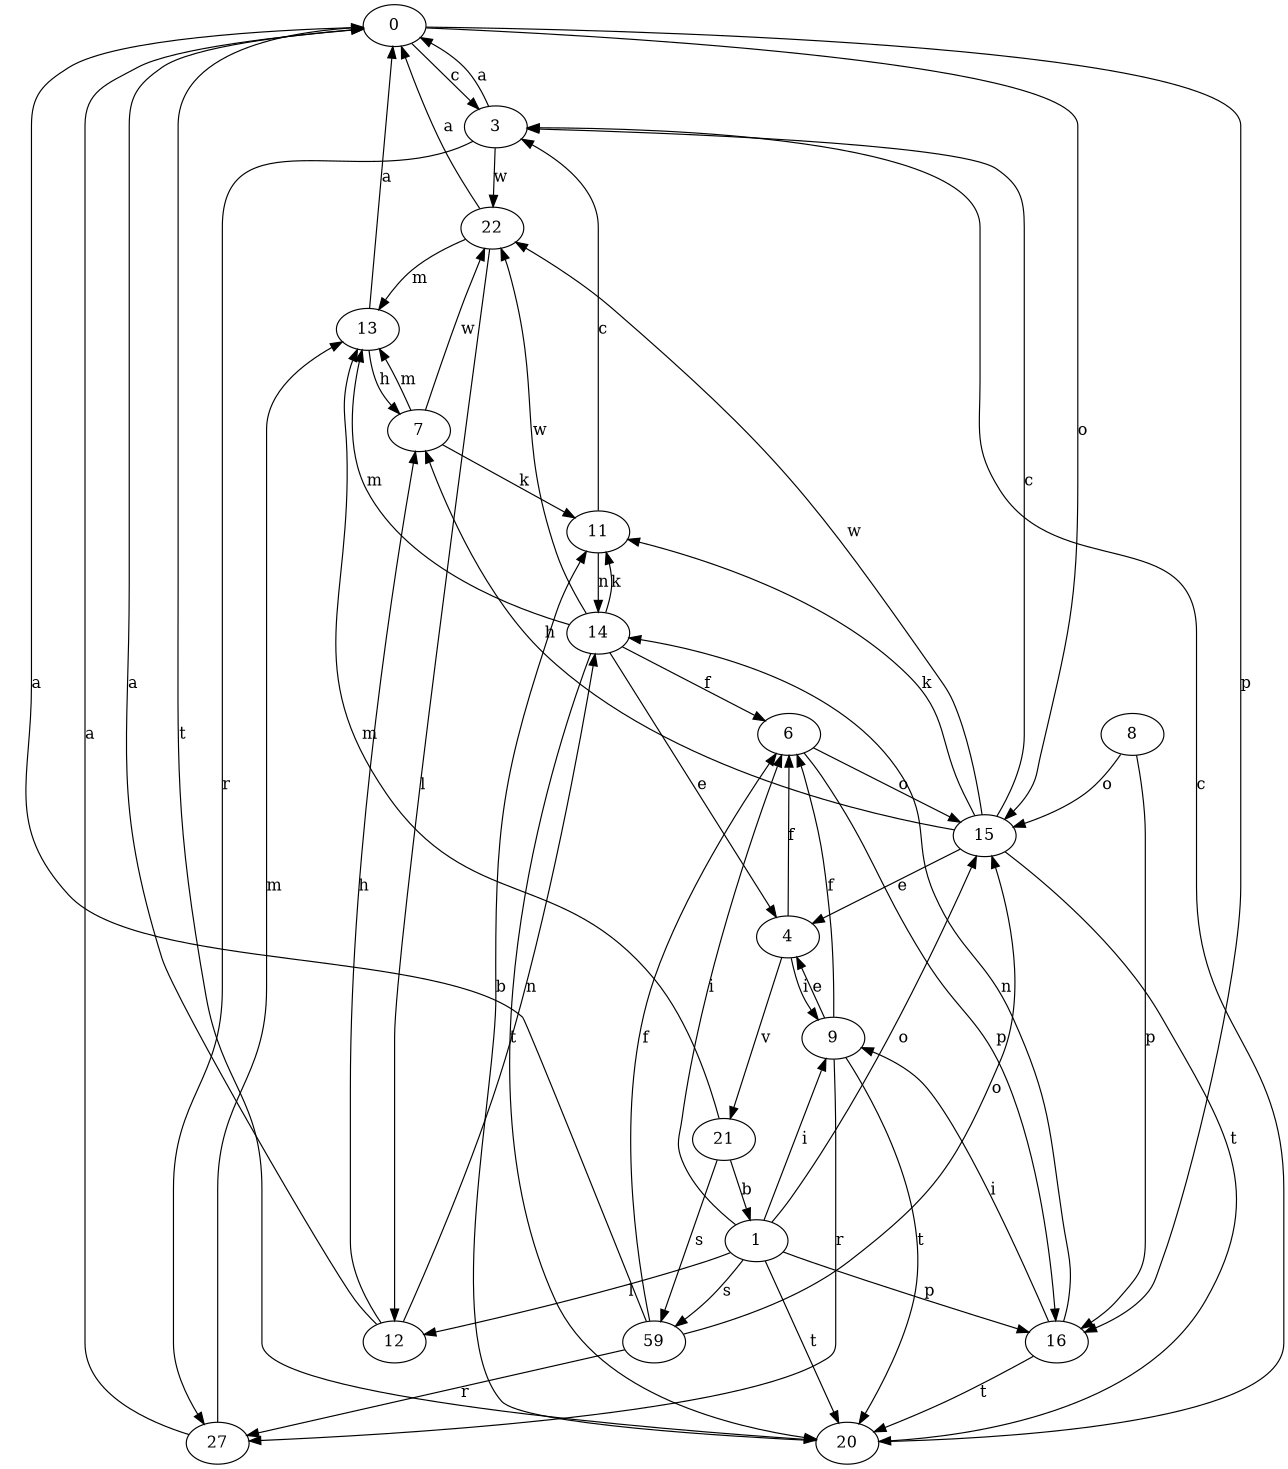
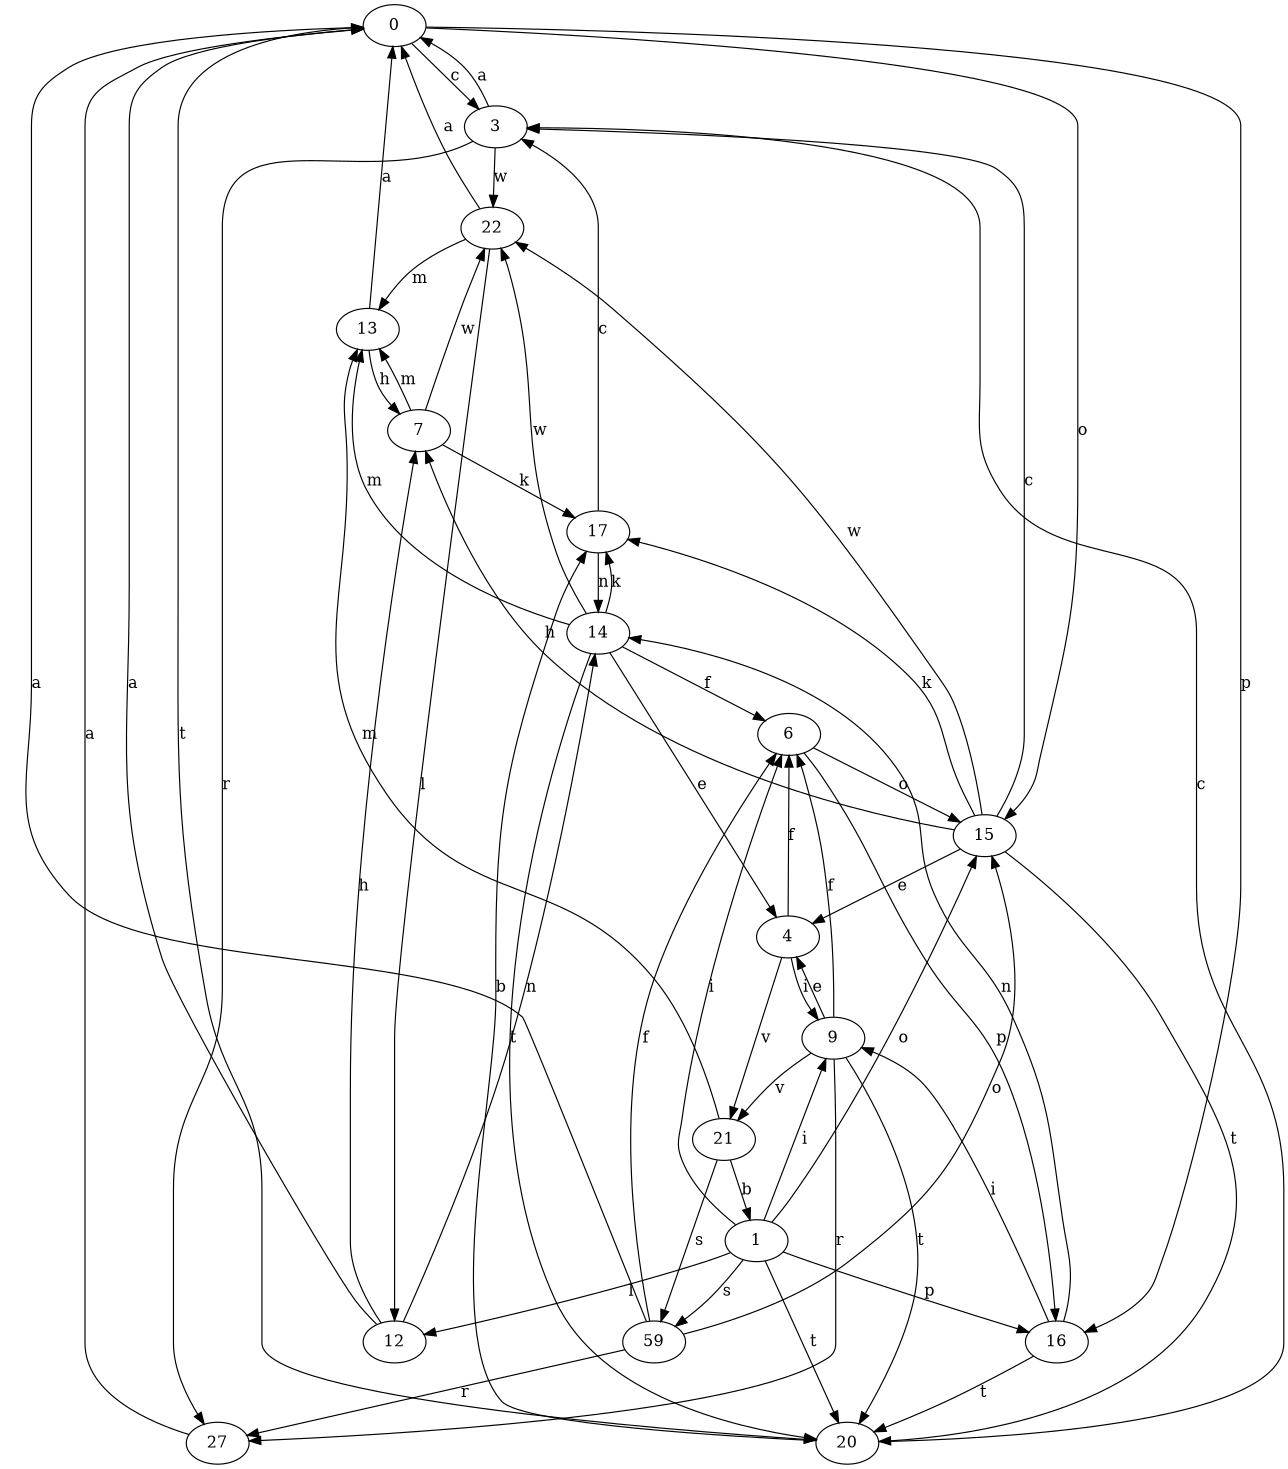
(598, 532) -> (598, 532)
(1133, 734) -> none
(267, 875) -> none
none -> (776, 1080)
